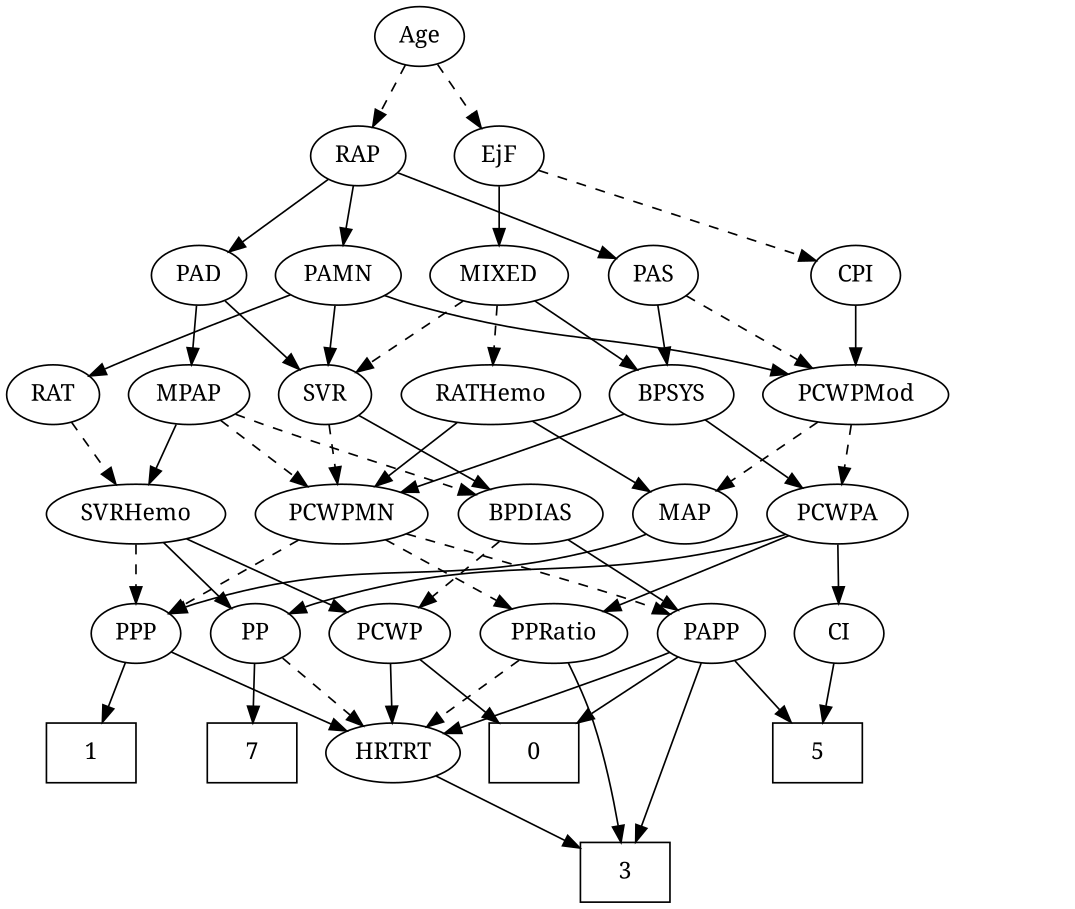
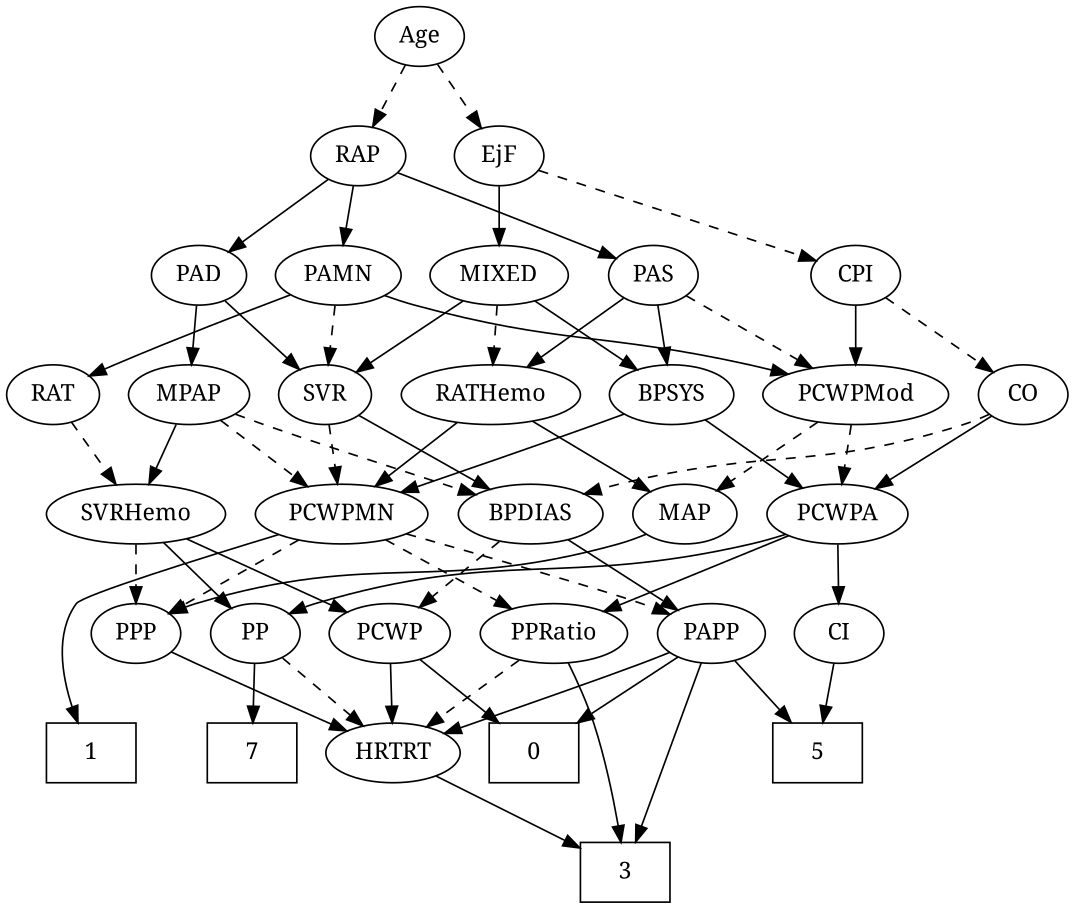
none -> (588, 323)
(333, 327) -> (333, 327)
(417, 332) -> (417, 332)
none -> (1023, 395)
(117, 685) -> (126, 583)
